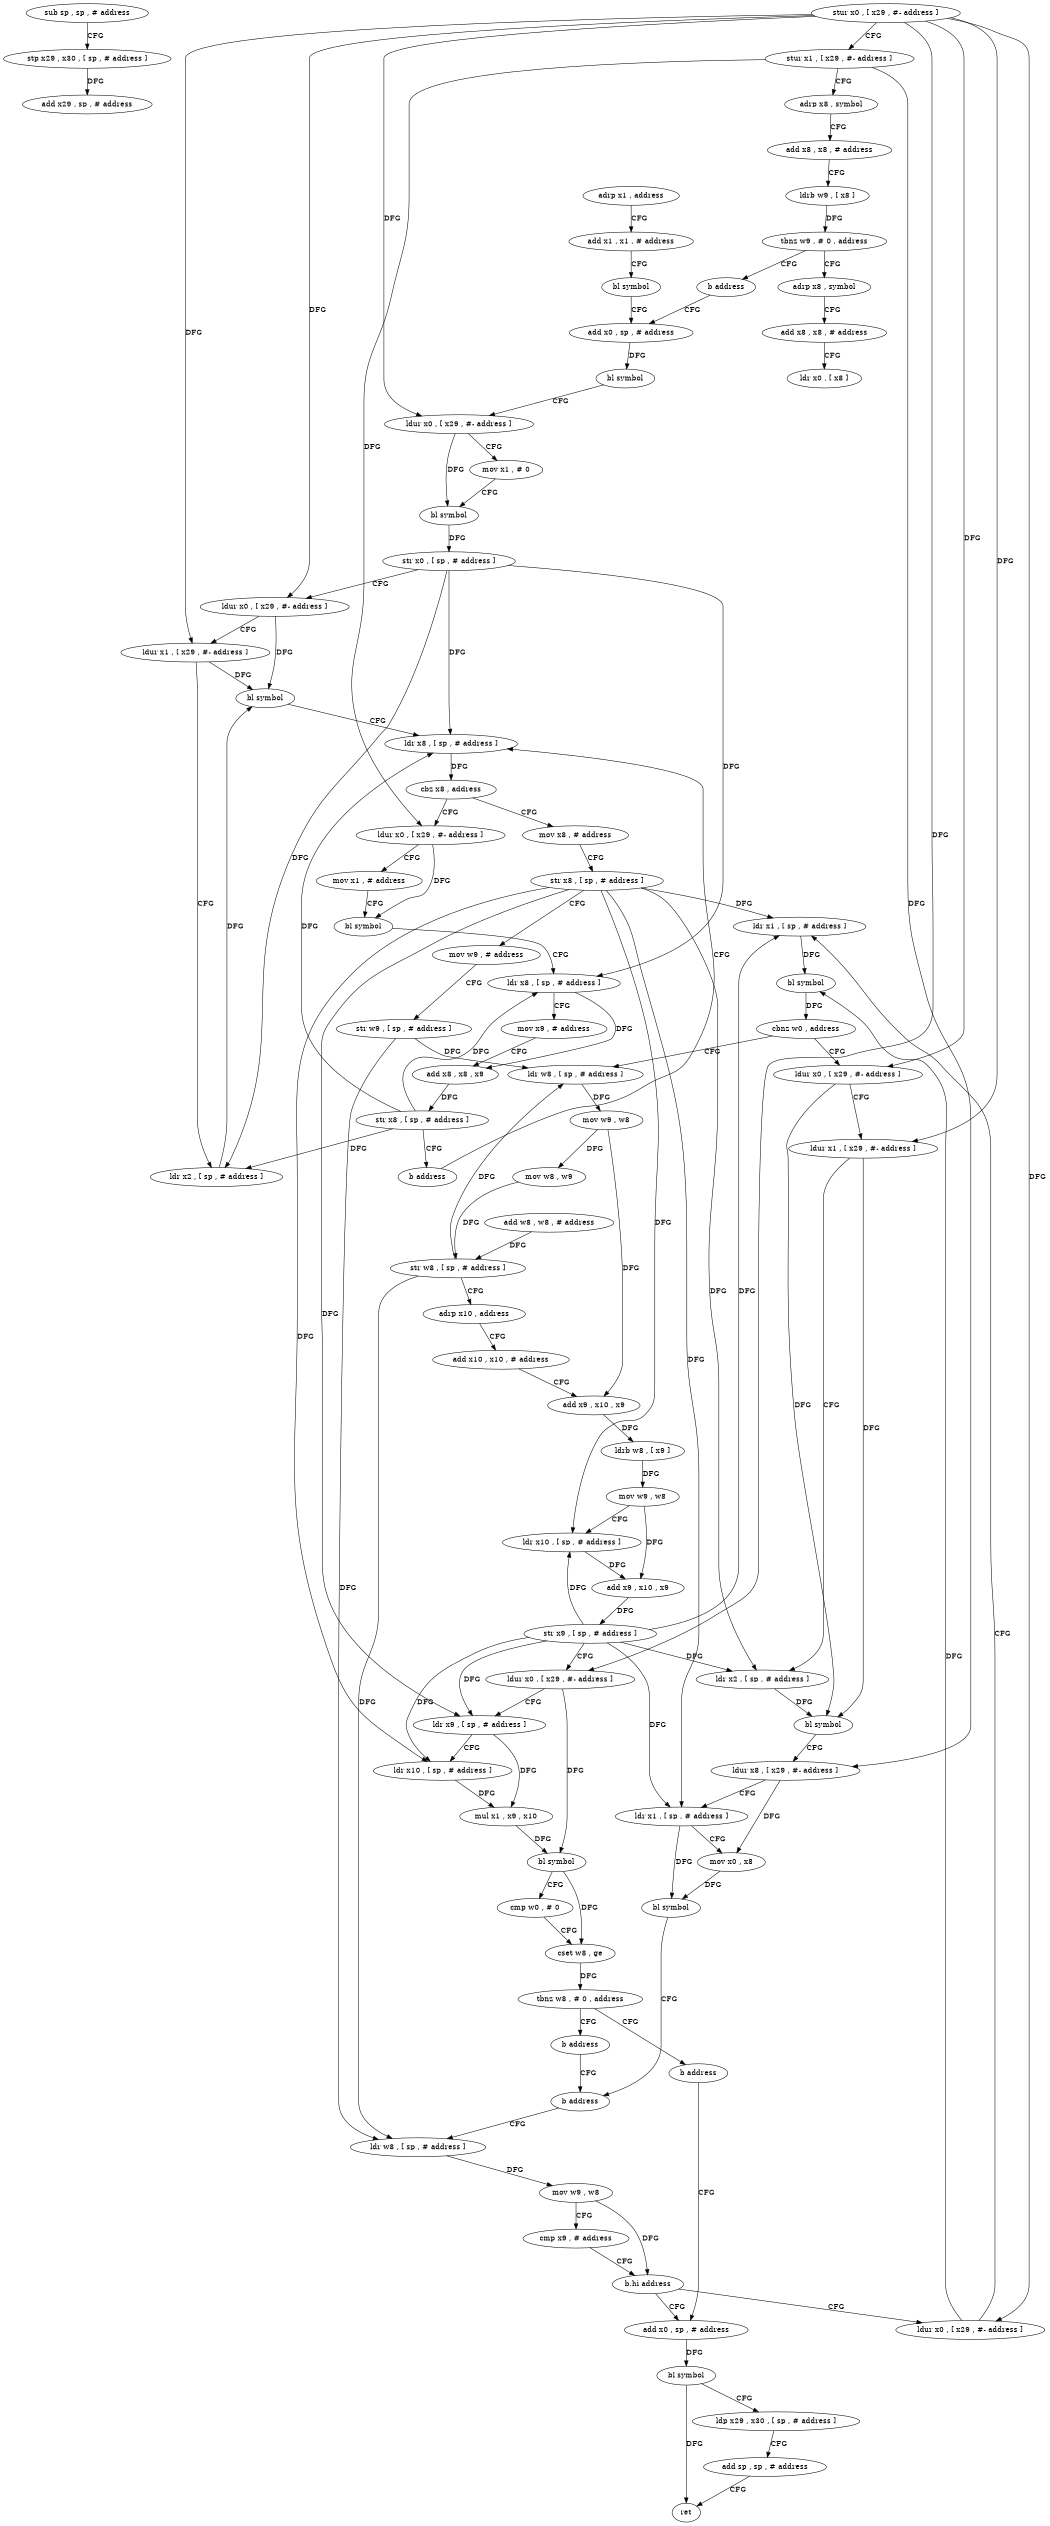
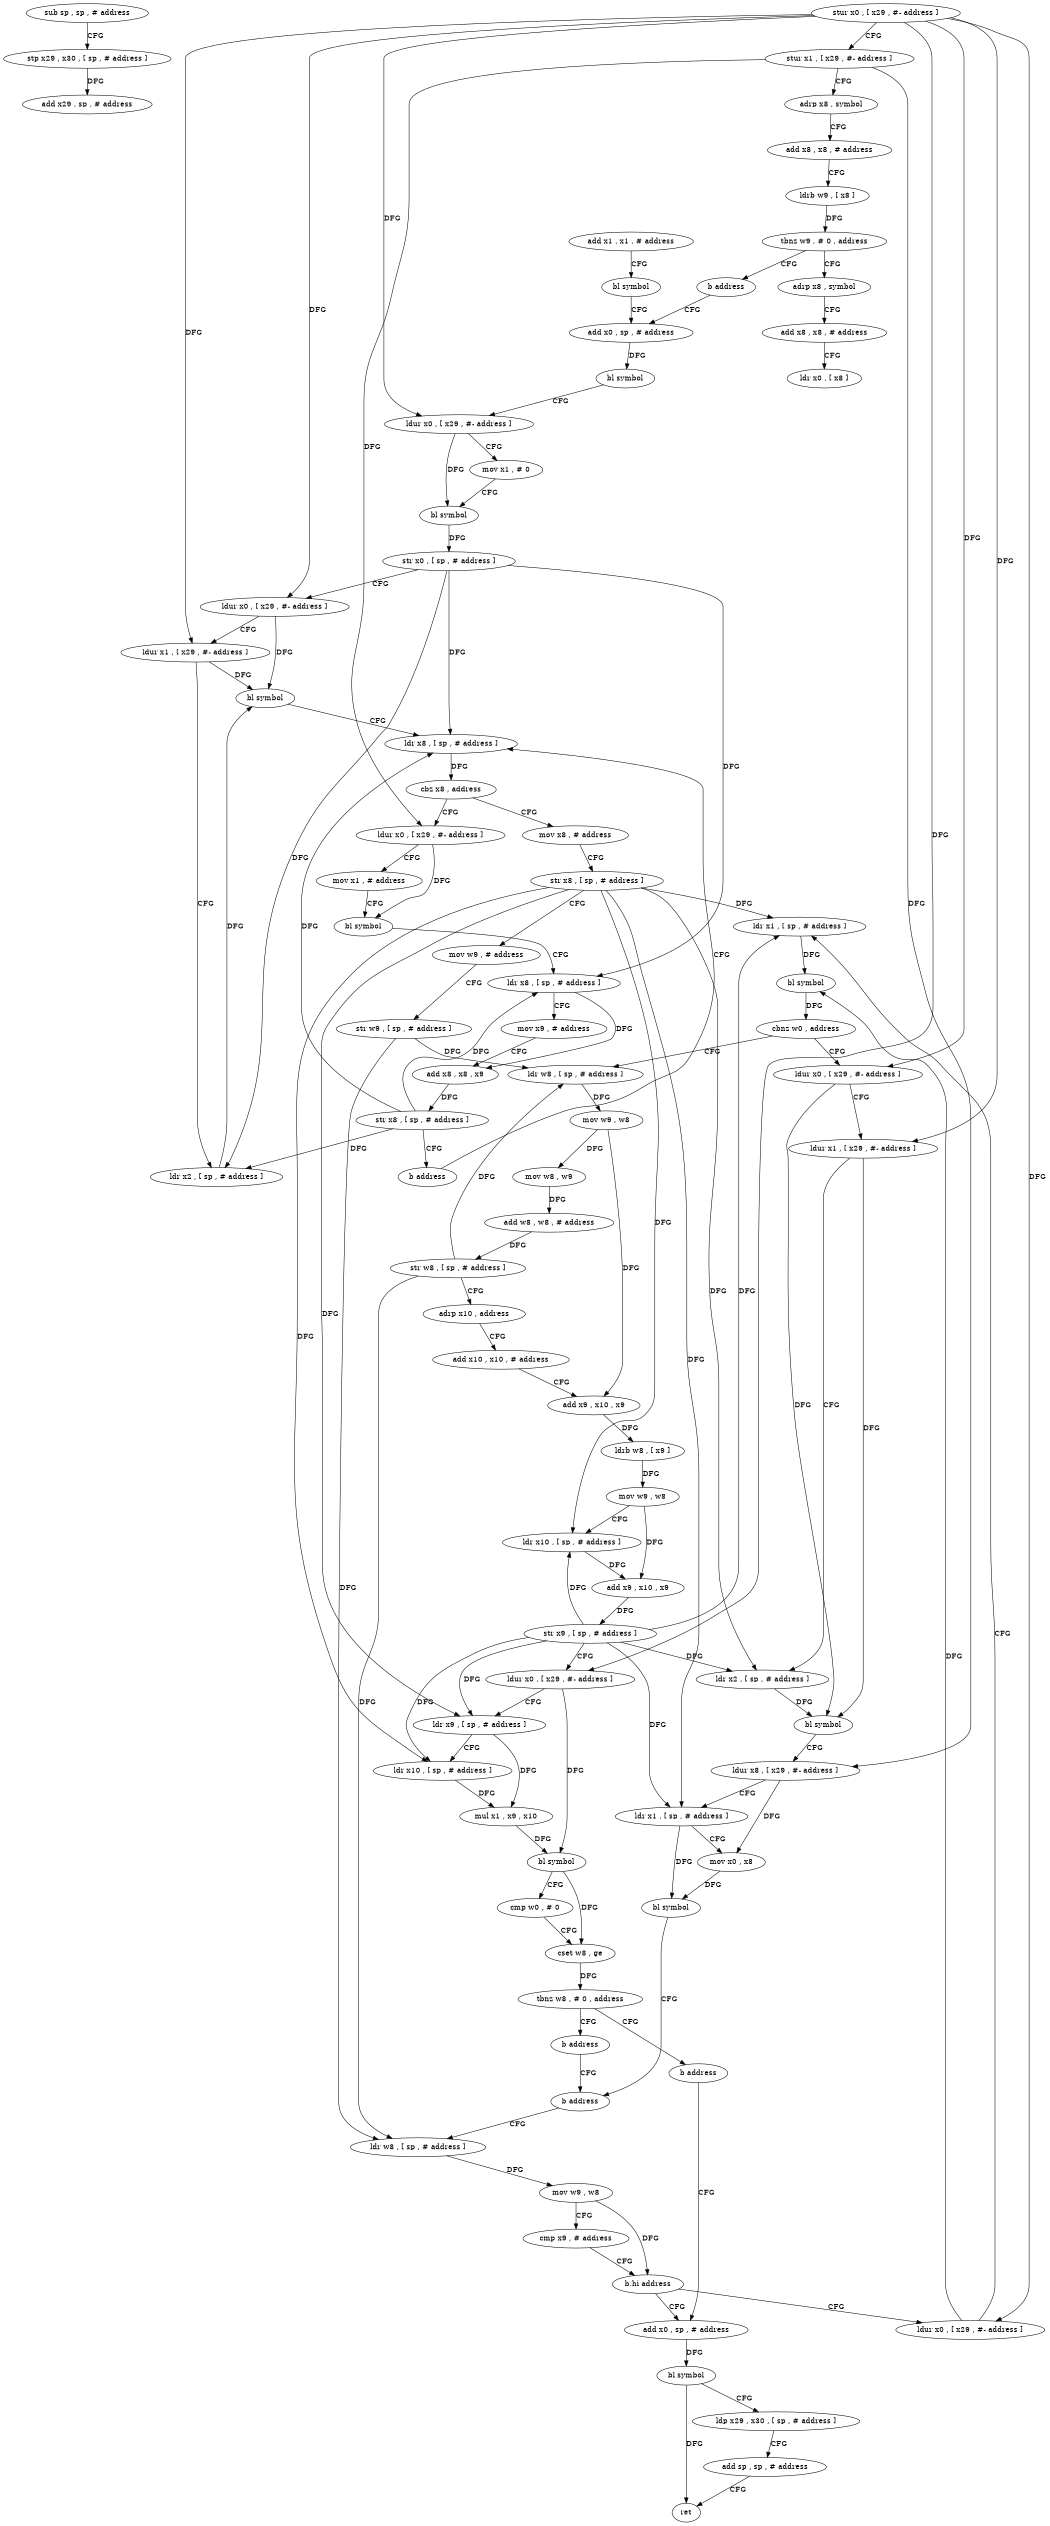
(631, 196) -> none
(471, 1205) -> (549, 1197)
